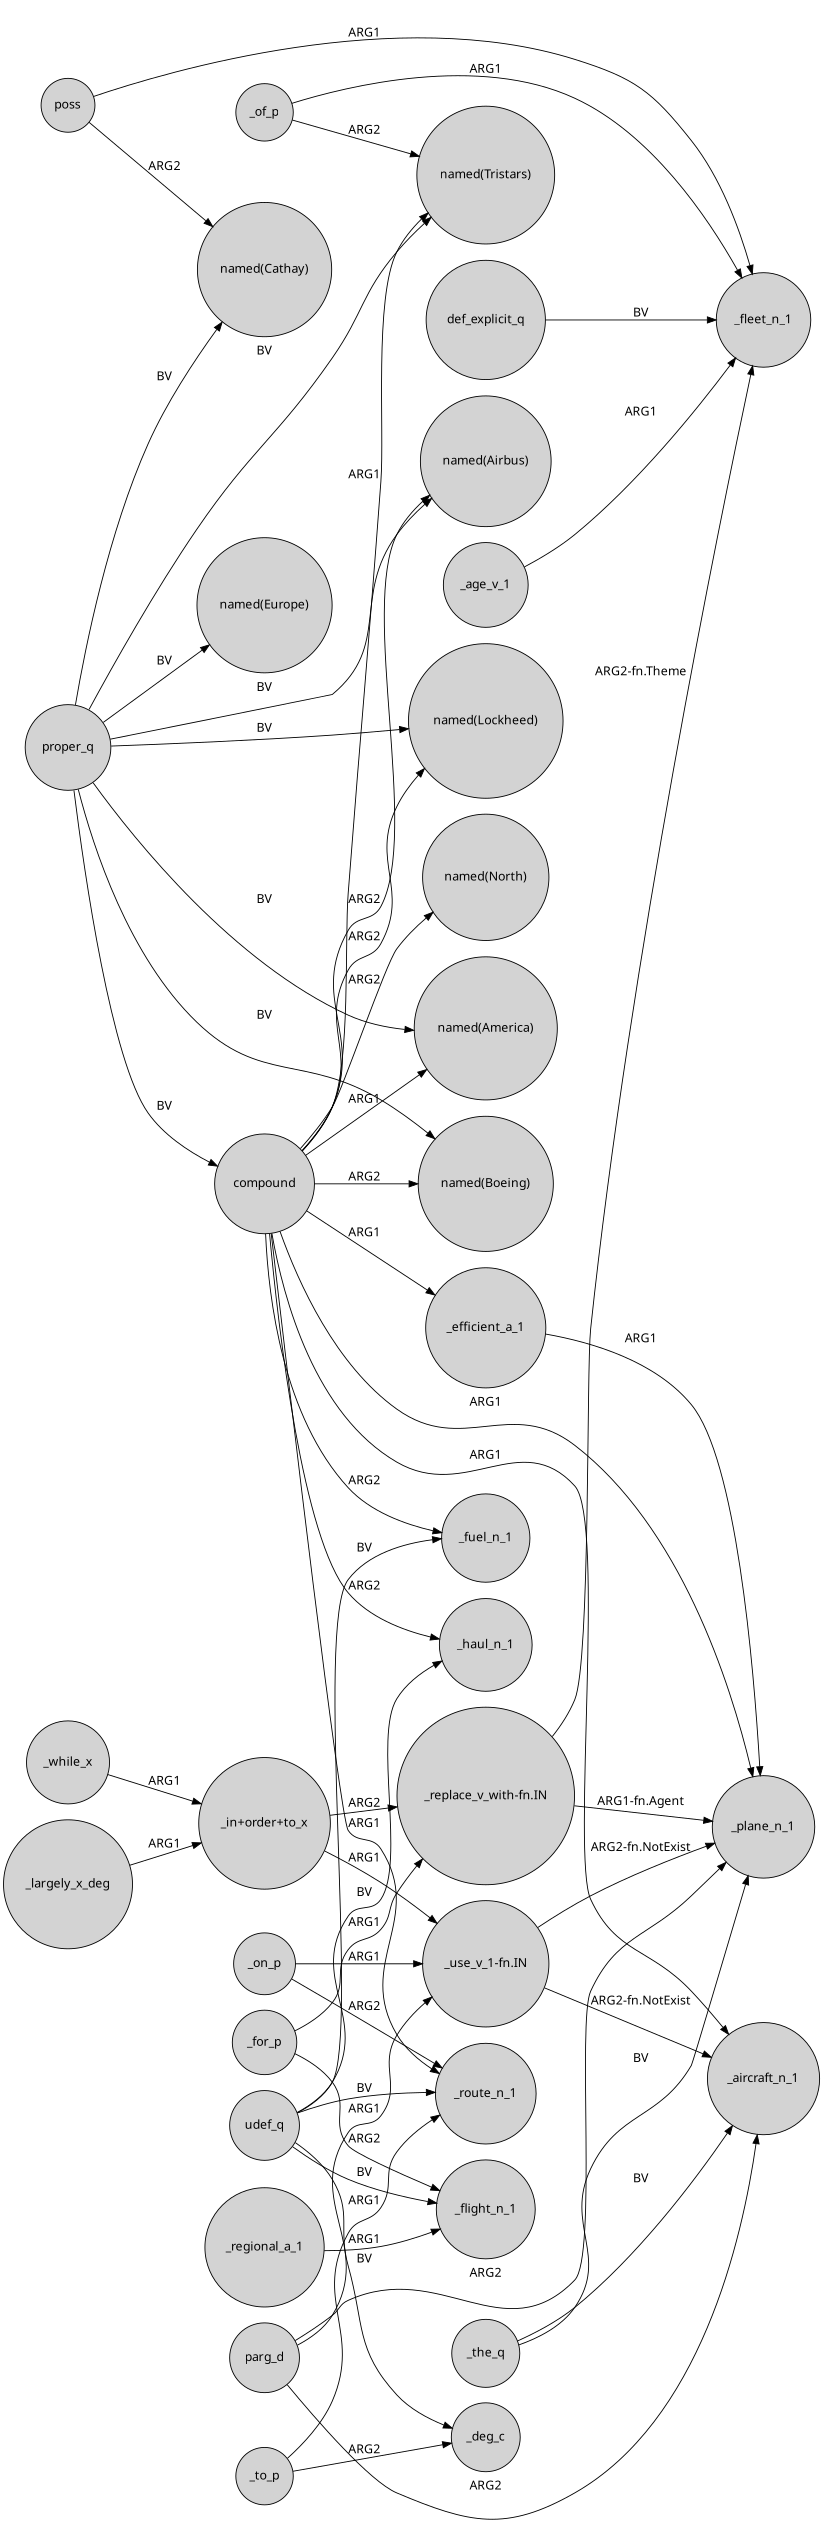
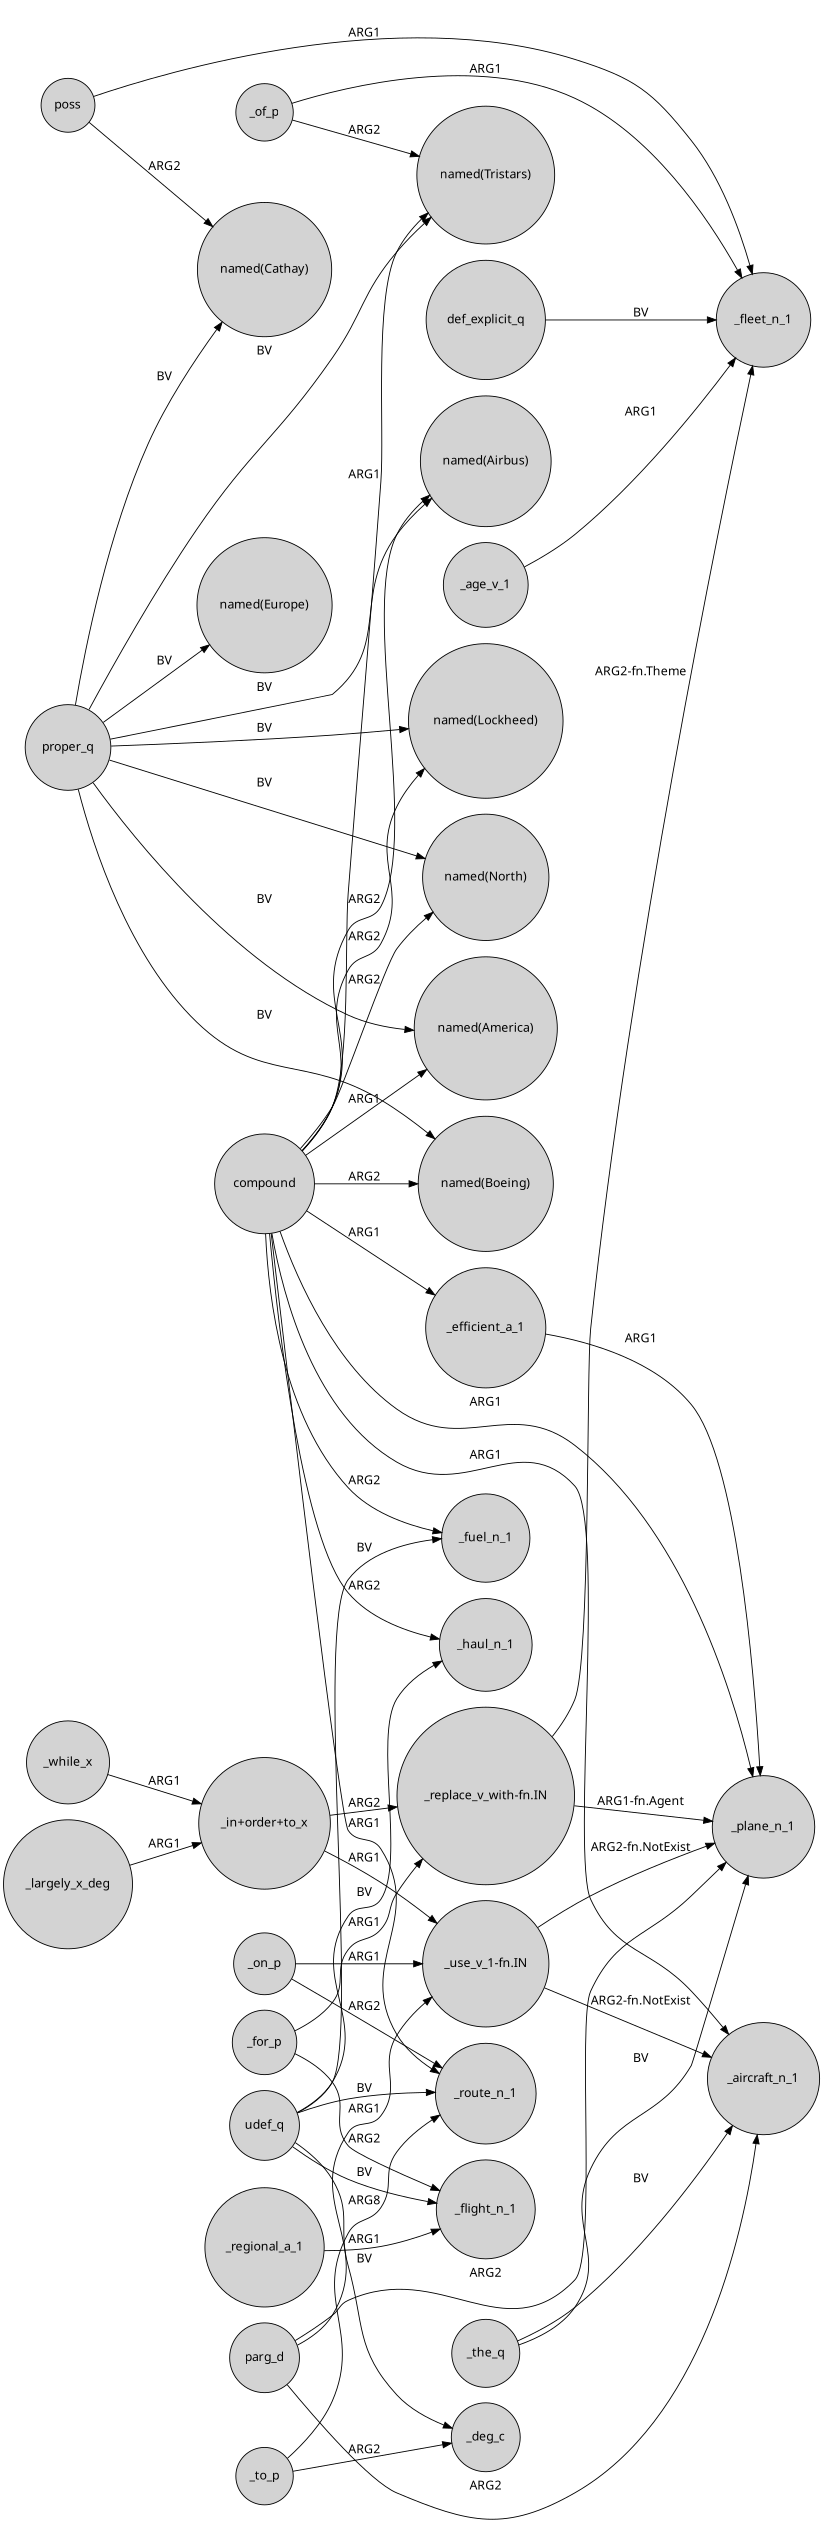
(108, 994) -> (263, 808)
(365, 2201) -> (365, 2201)
